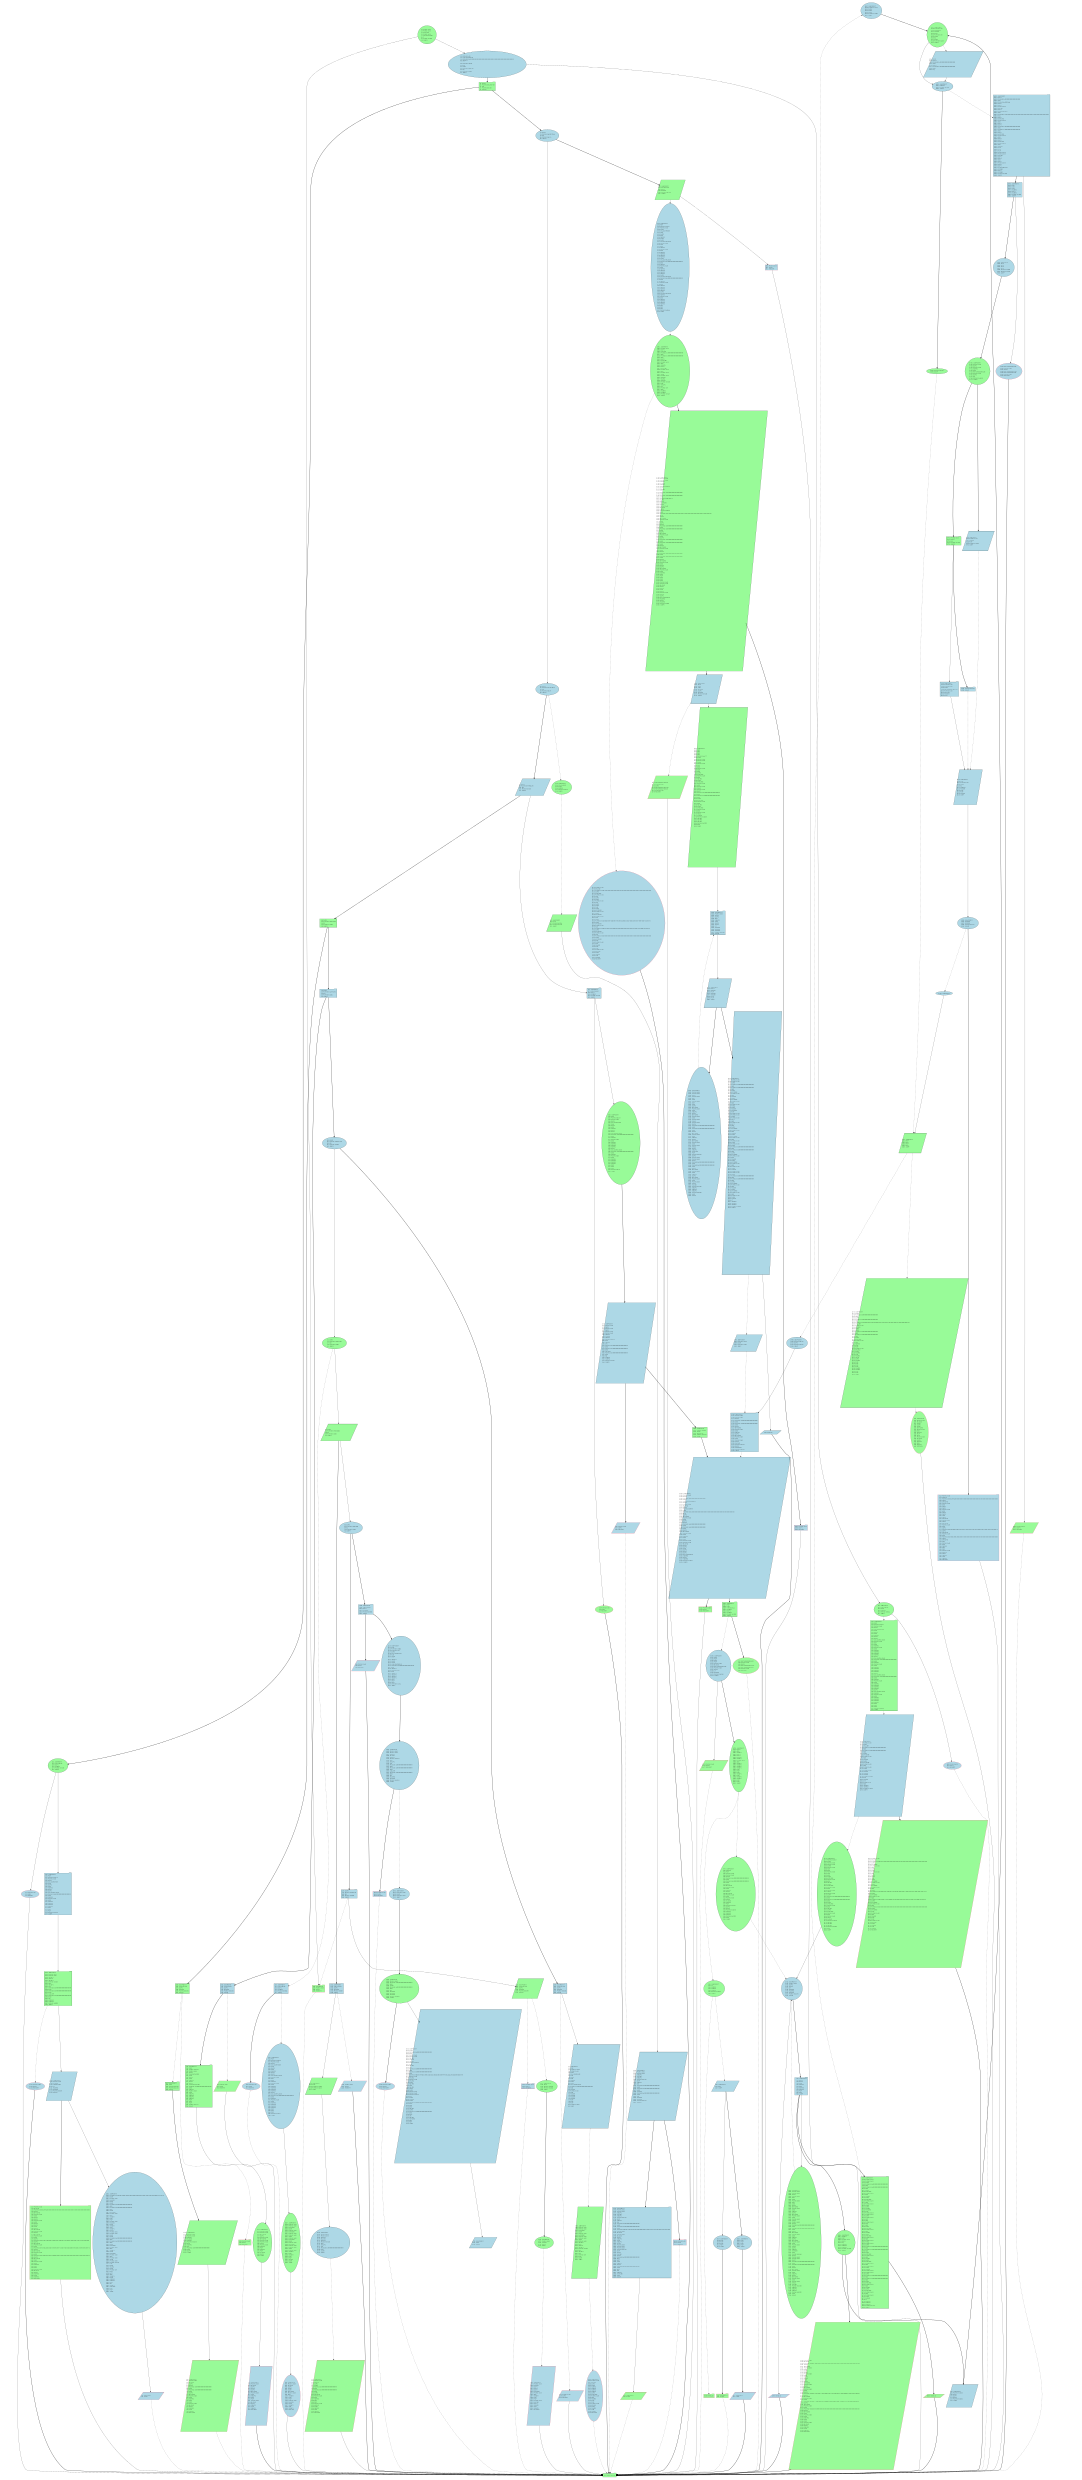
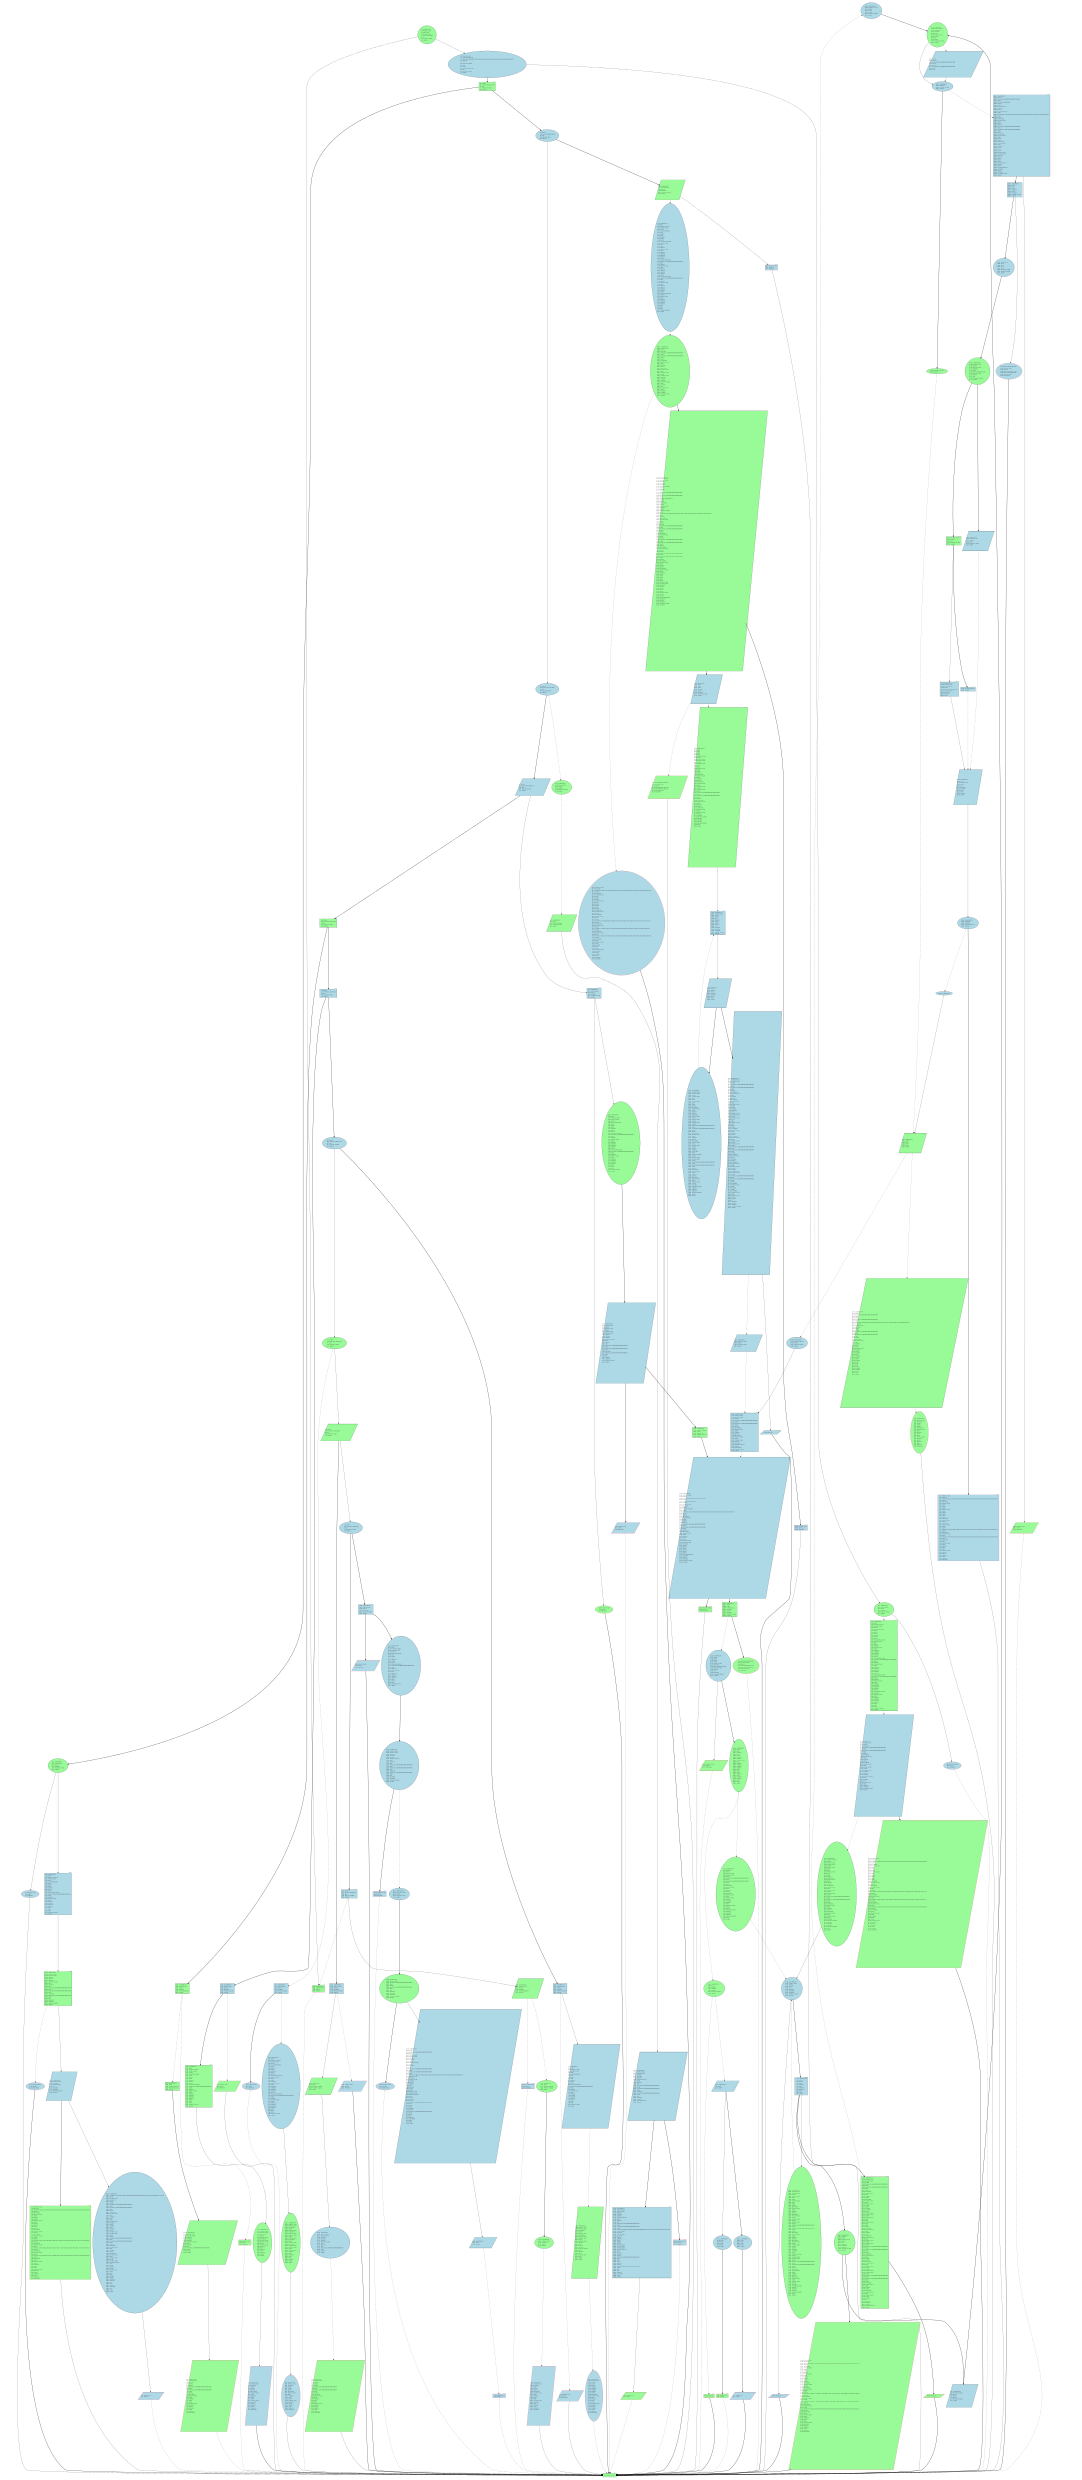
none -> (499, 2396)
none -> (698, 2471)
